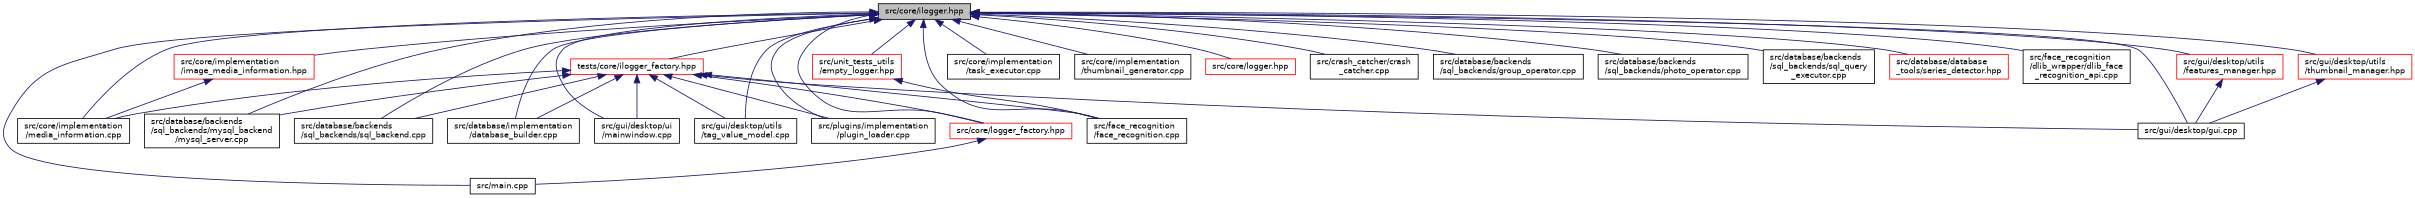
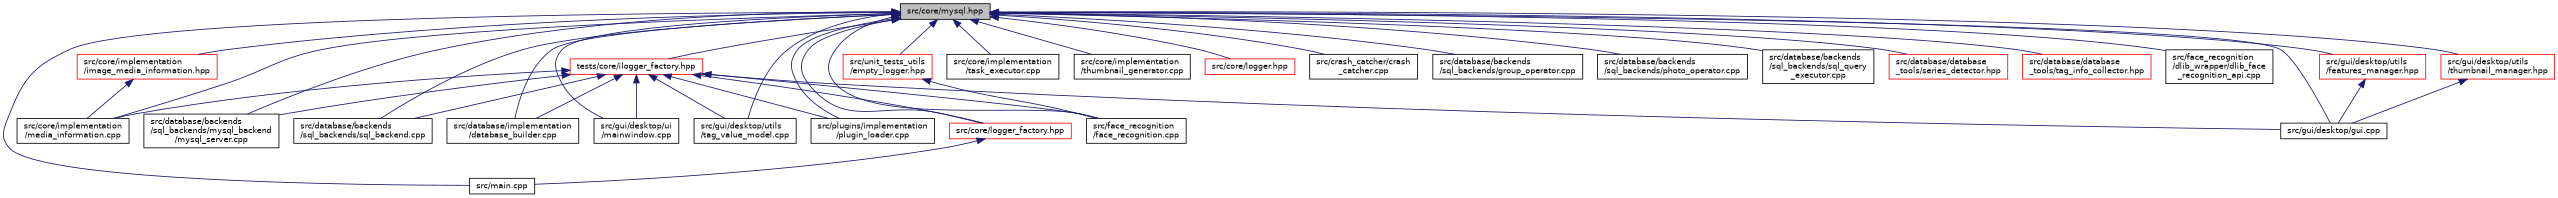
(924, 12) -> (945, 12)
none -> (2087, 67)
